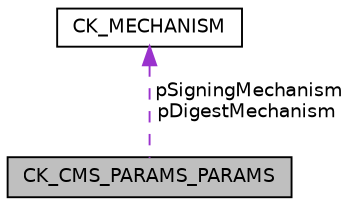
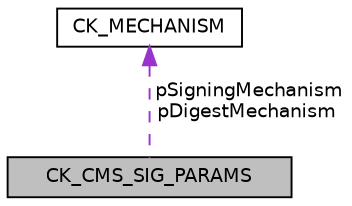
(150, 177) -> (150, 177)
